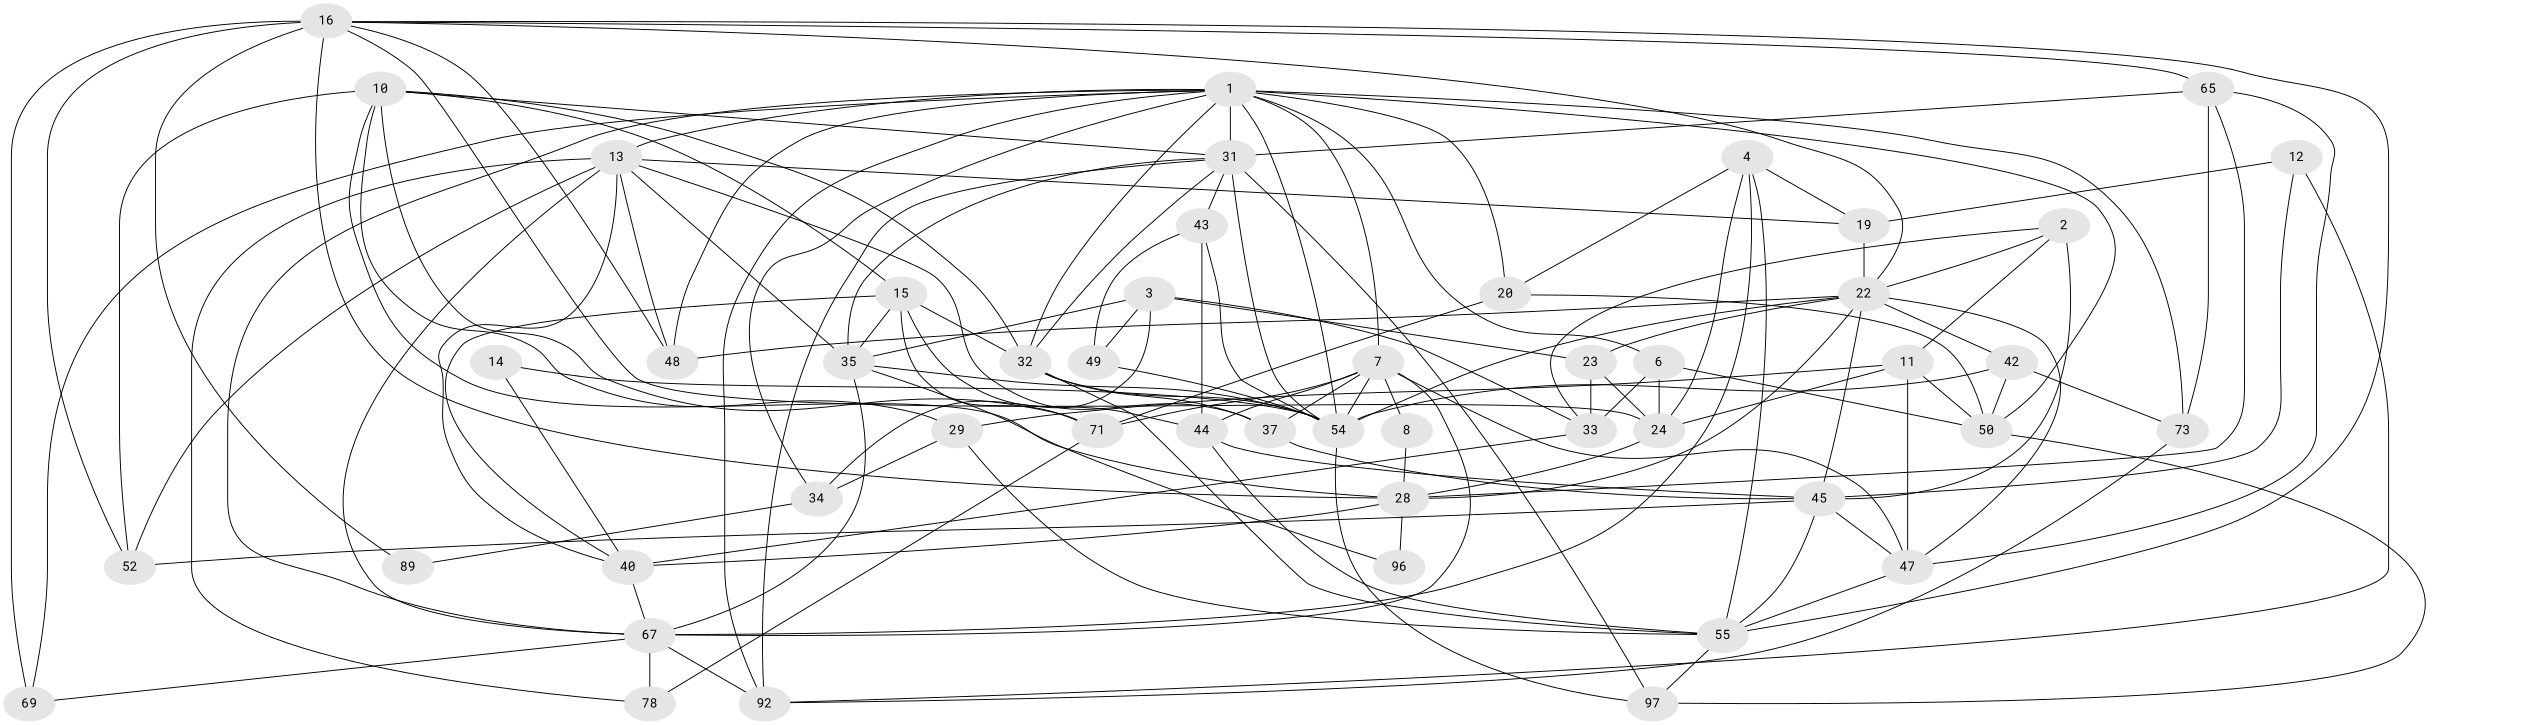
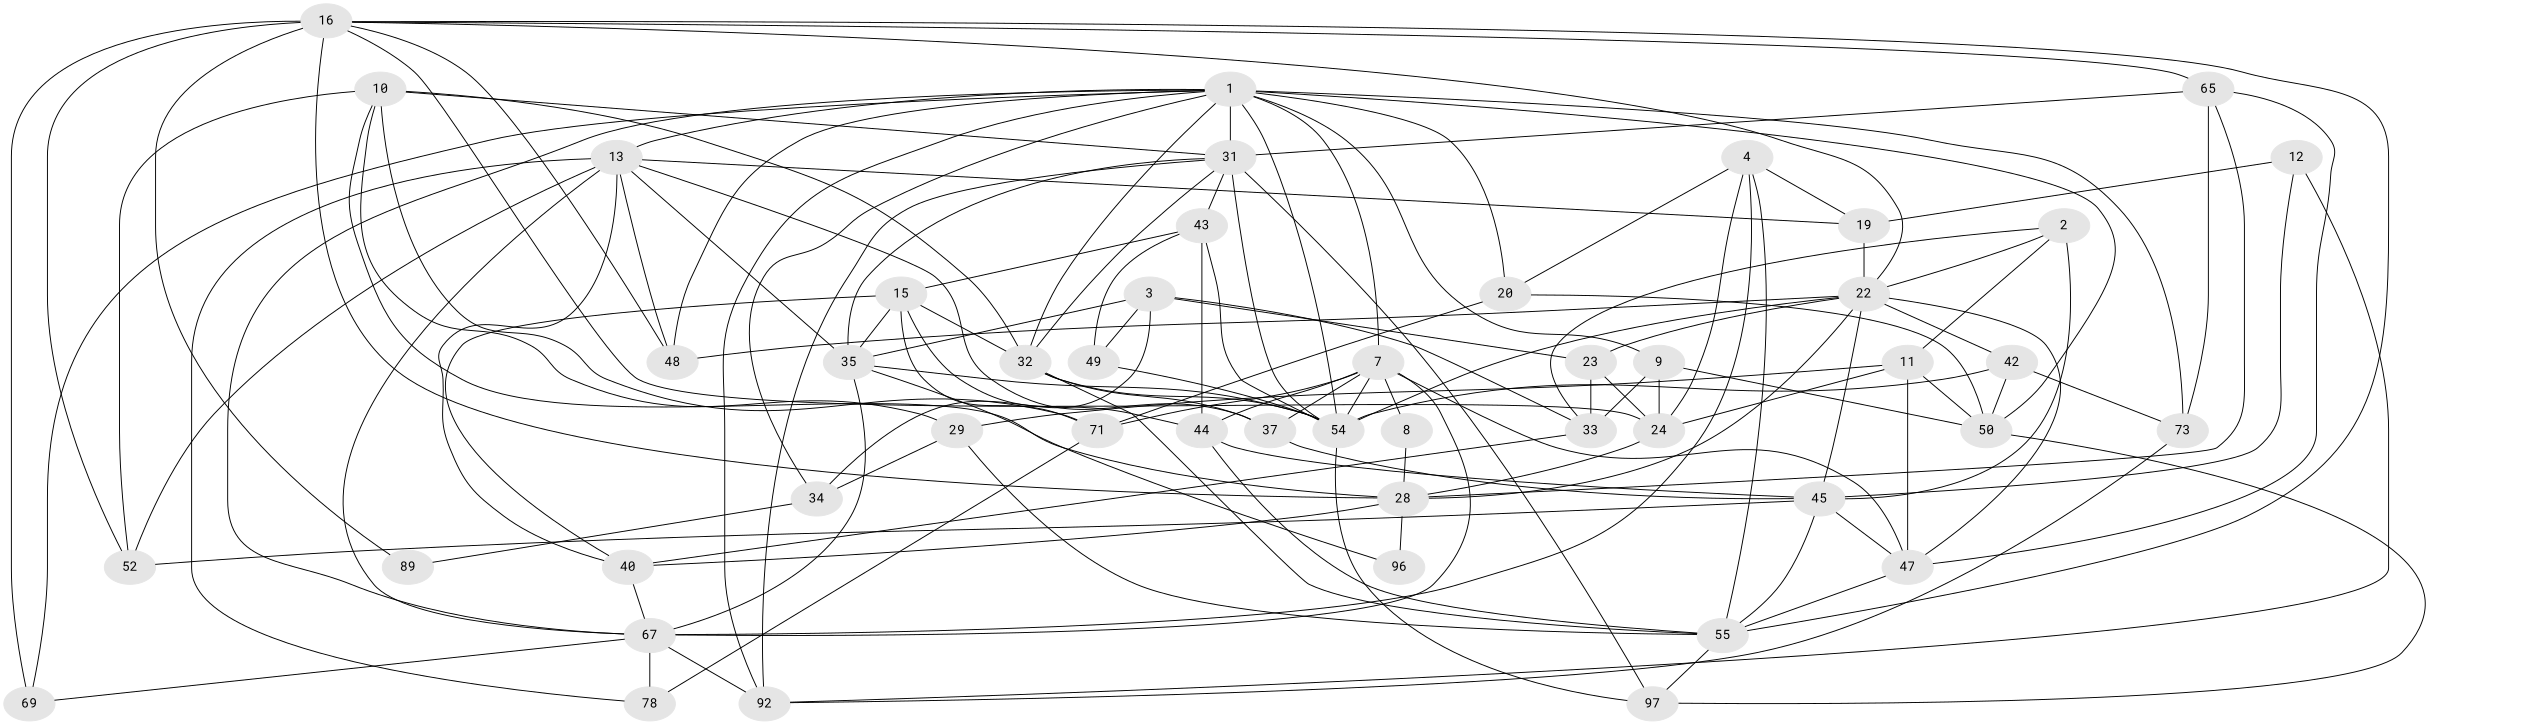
(662, 145) -> (1052, 260)
(496, 362) -> none
(1659, 362) -> (1659, 362)
